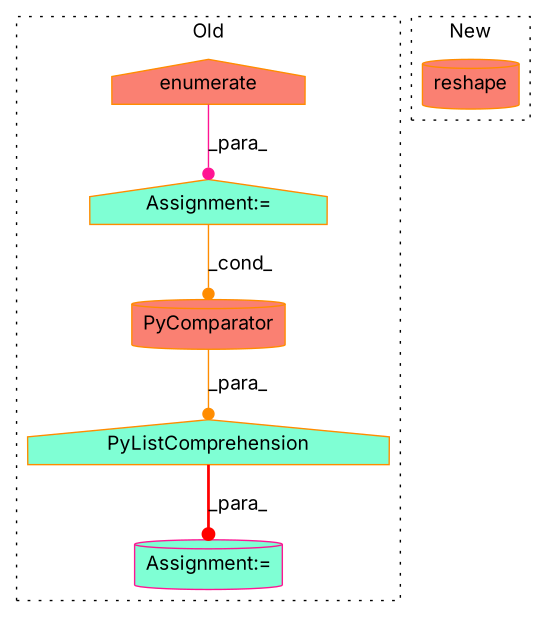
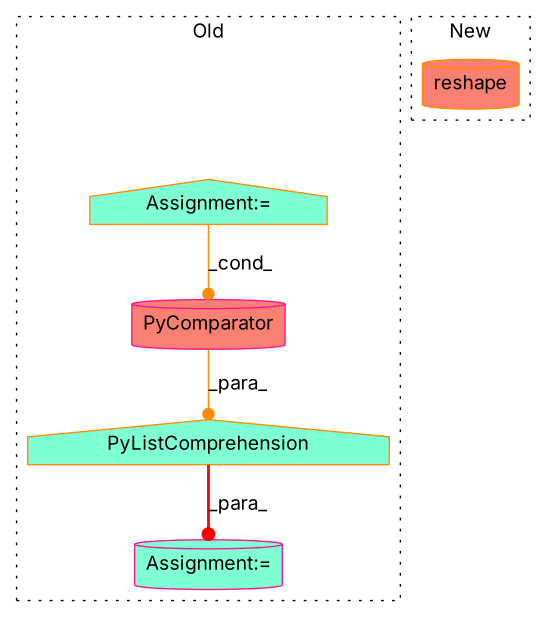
(208, 84) -> none
(208, 324) -> (208, 324)
